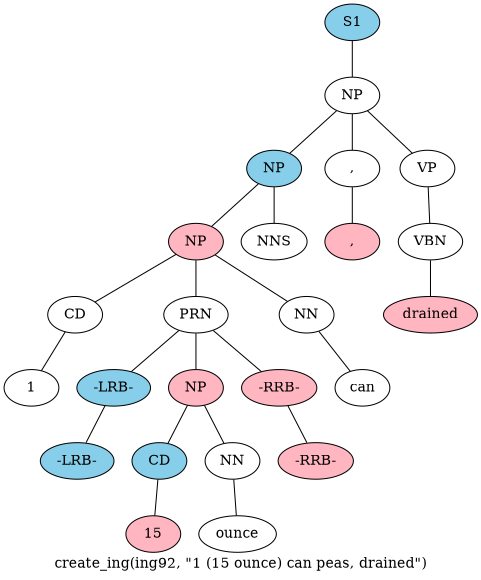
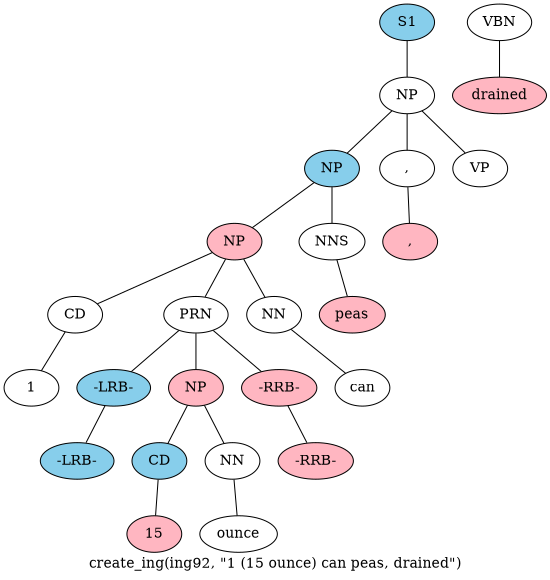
(429, 205) -> none
none -> (352, 315)
